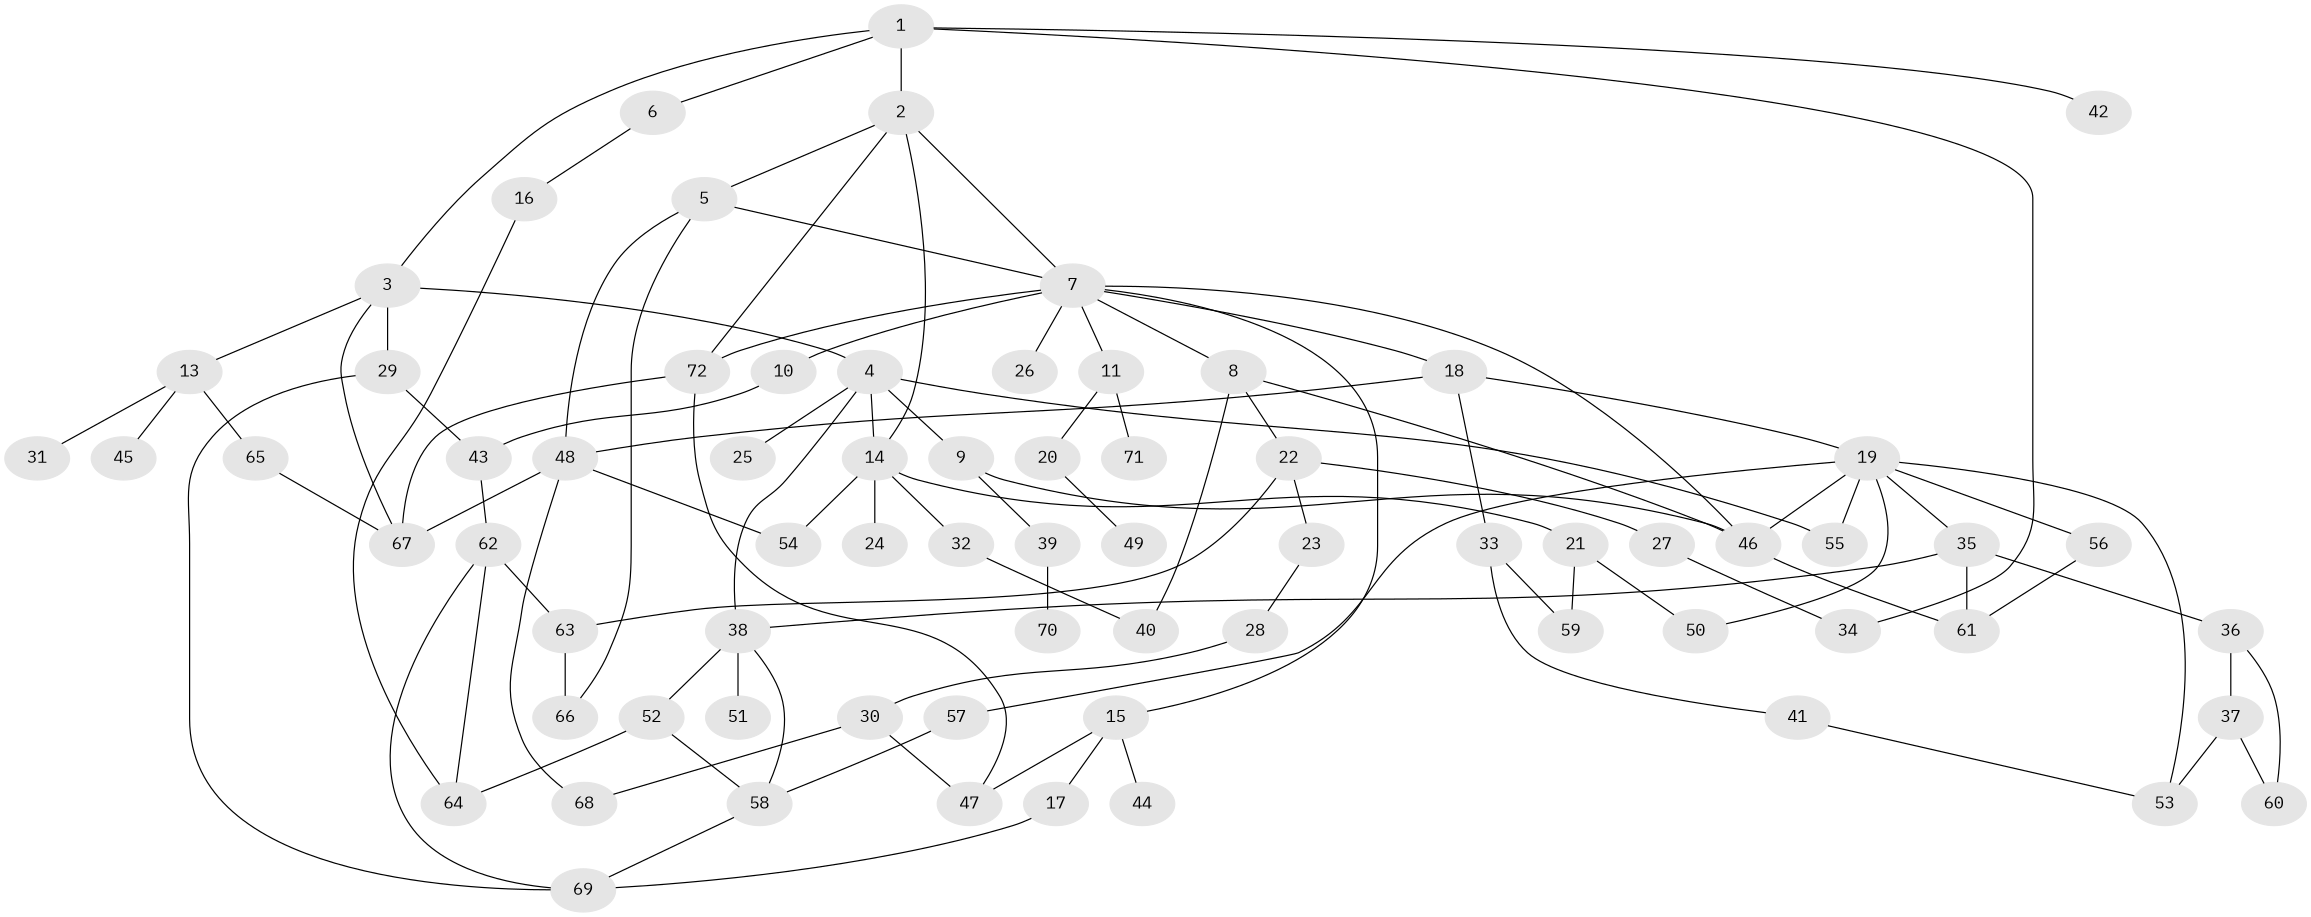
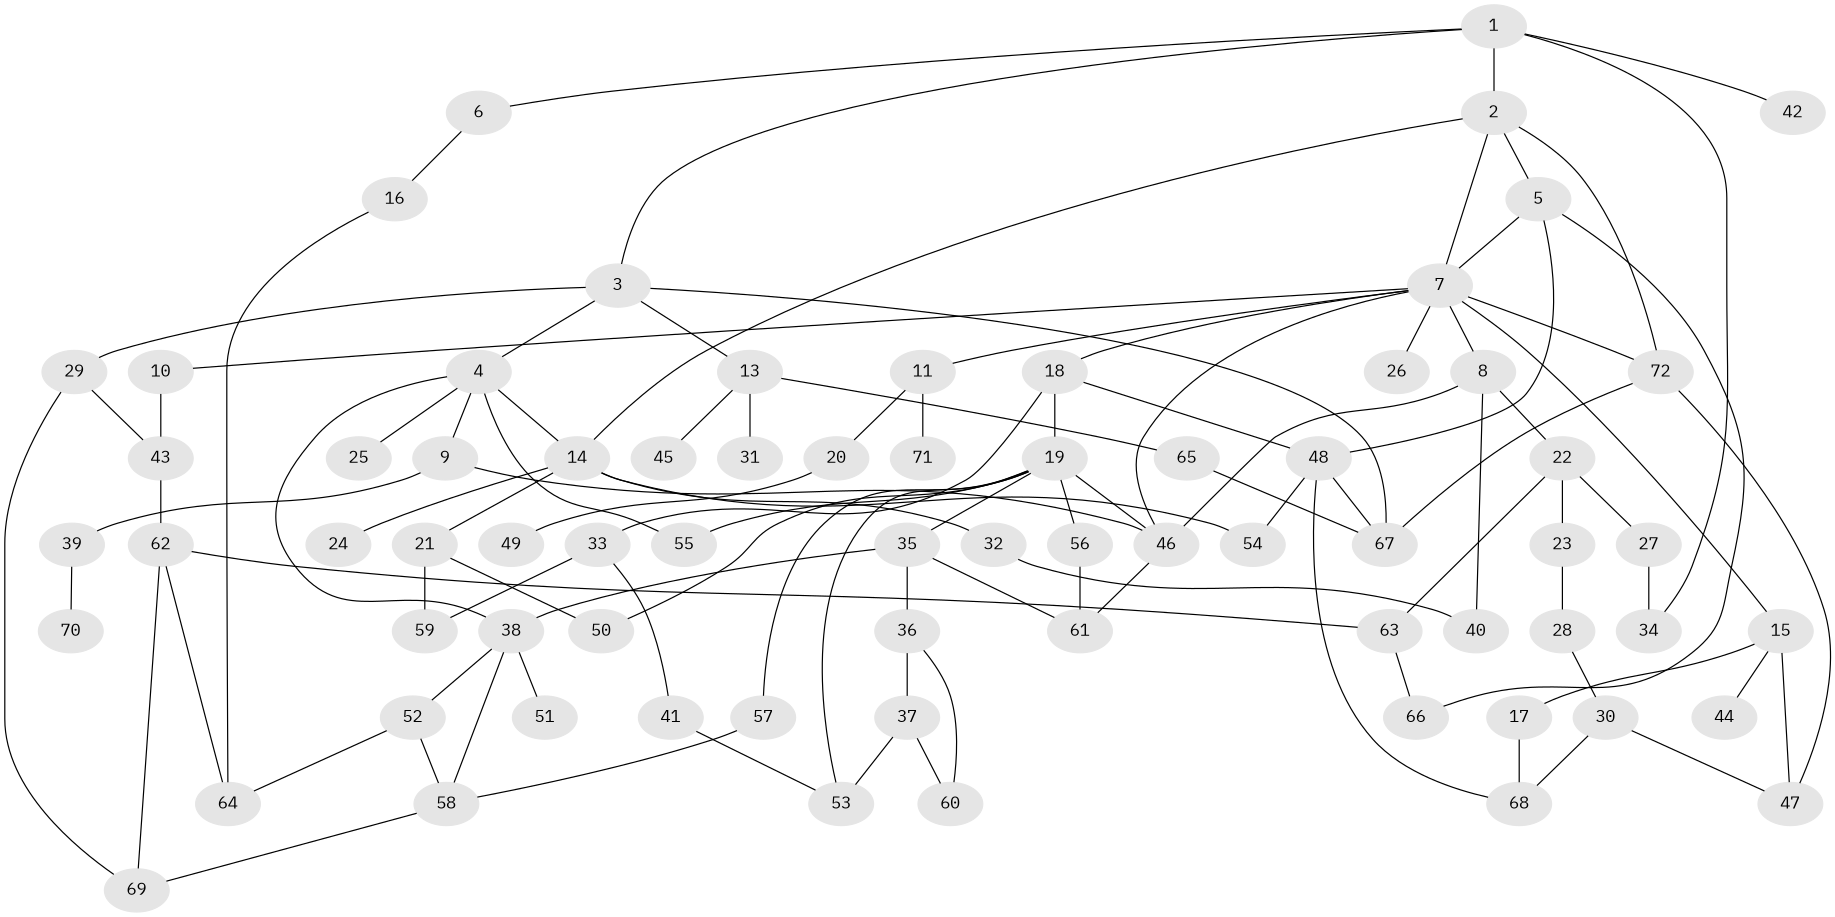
(826, 866) -> (1519, 761)
